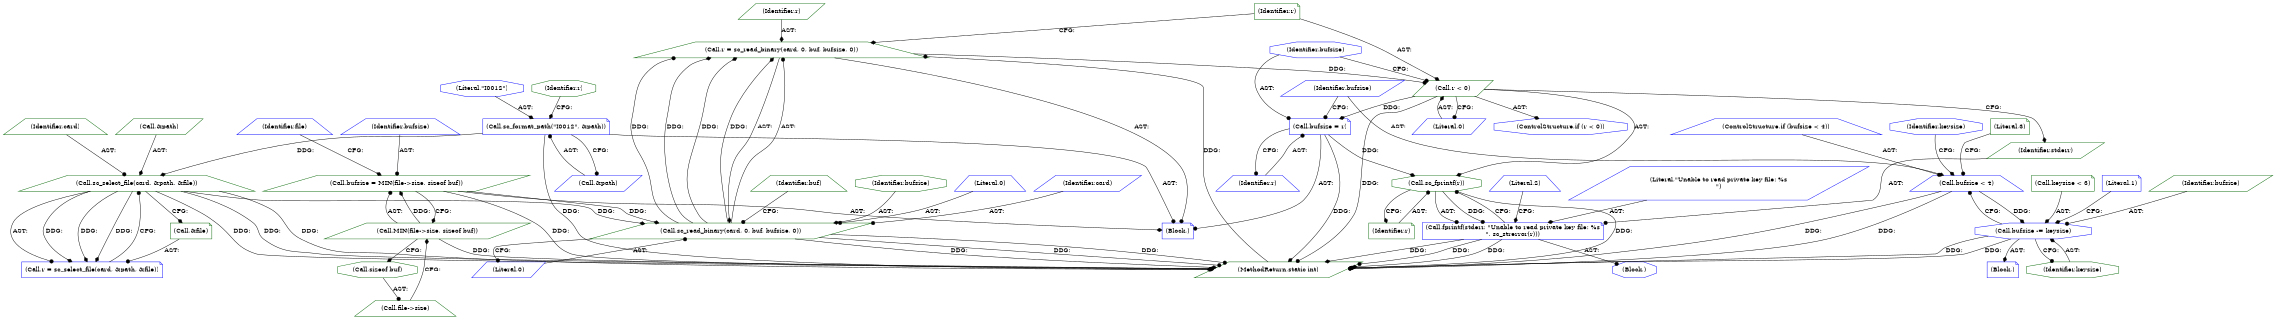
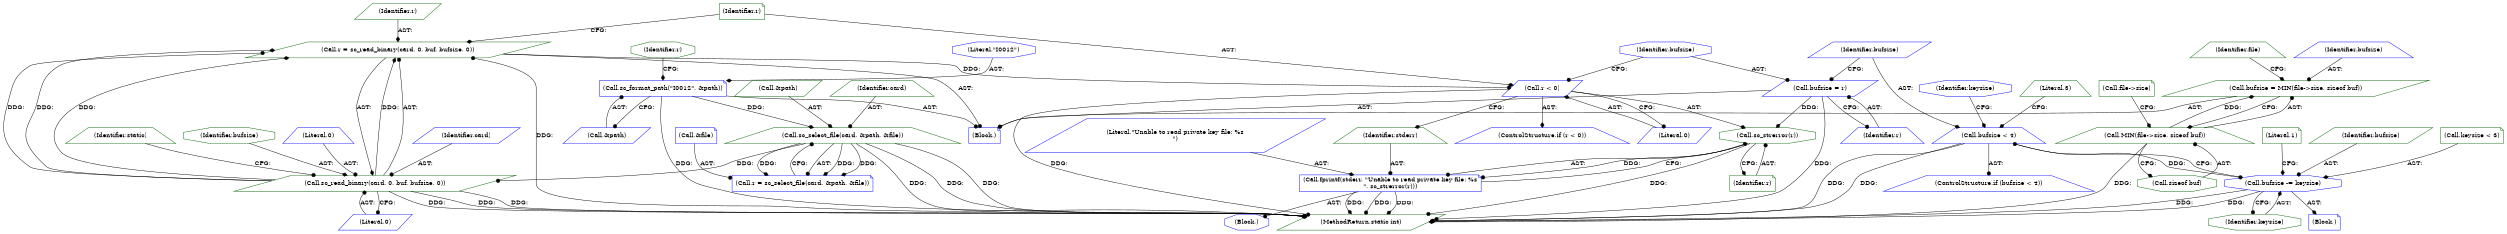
(782, 50) -> (398, 50)
(1453, 88) -> (1542, 88)
(1379, 105) -> none
(285, 127) -> (2238, 50)
(1320, 127) -> (1820, 88)
(1561, 127) -> (1542, 136)
(2010, 127) -> (2056, 88)
(1964, 144) -> (2024, 110)
(2046, 151) -> (1390, 136)
(1870, 155) -> (1989, 158)
(799, 183) -> (121, 136)
(1437, 183) -> (1768, 136)
(1525, 183) -> none
(2122, 183) -> (2282, 136)
(413, 201) -> (654, 174)
(1336, 203) -> (1666, 207)
(162, 205) -> none
(2000, 205) -> (2150, 158)
(600, 206) -> none
(191, 231) -> (696, 136)
(427, 231) -> (2155, 136)
(816, 265) -> none
(390, 288) -> (2216, 161)
(405, 308) -> (2127, 88)
